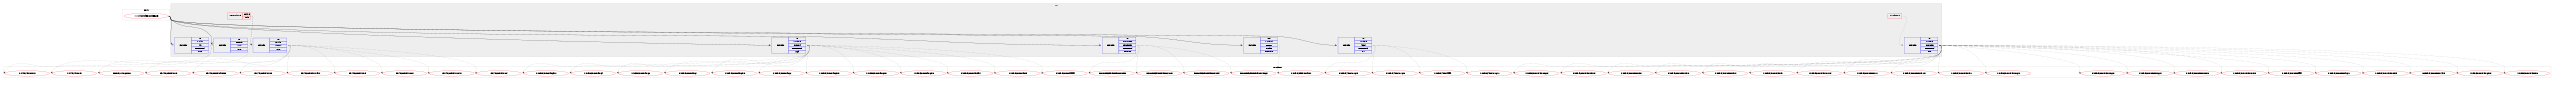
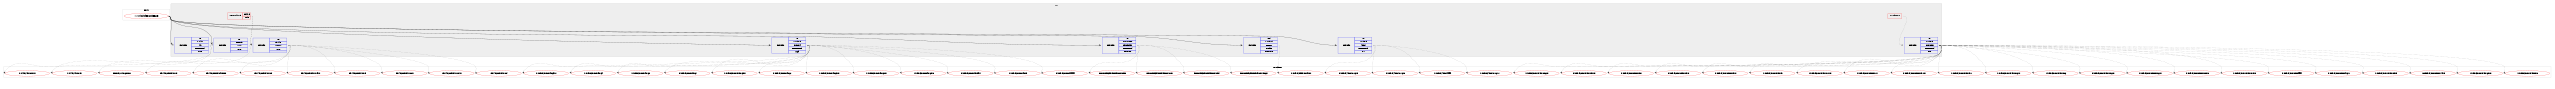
(735, 73) -> (735, 73)
none -> (2056, 73)
